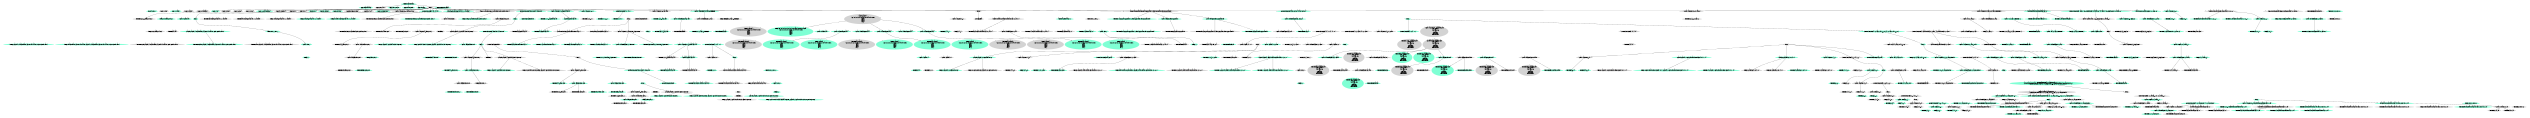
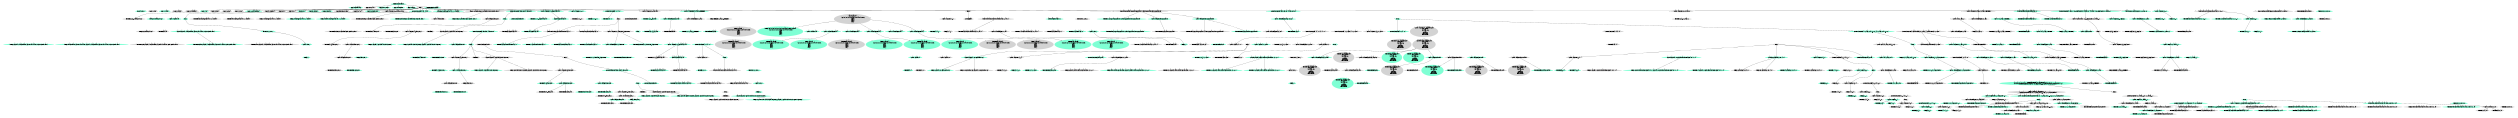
(337, 11) -> (327, 11)
(1340, 70) -> (1331, 70)
